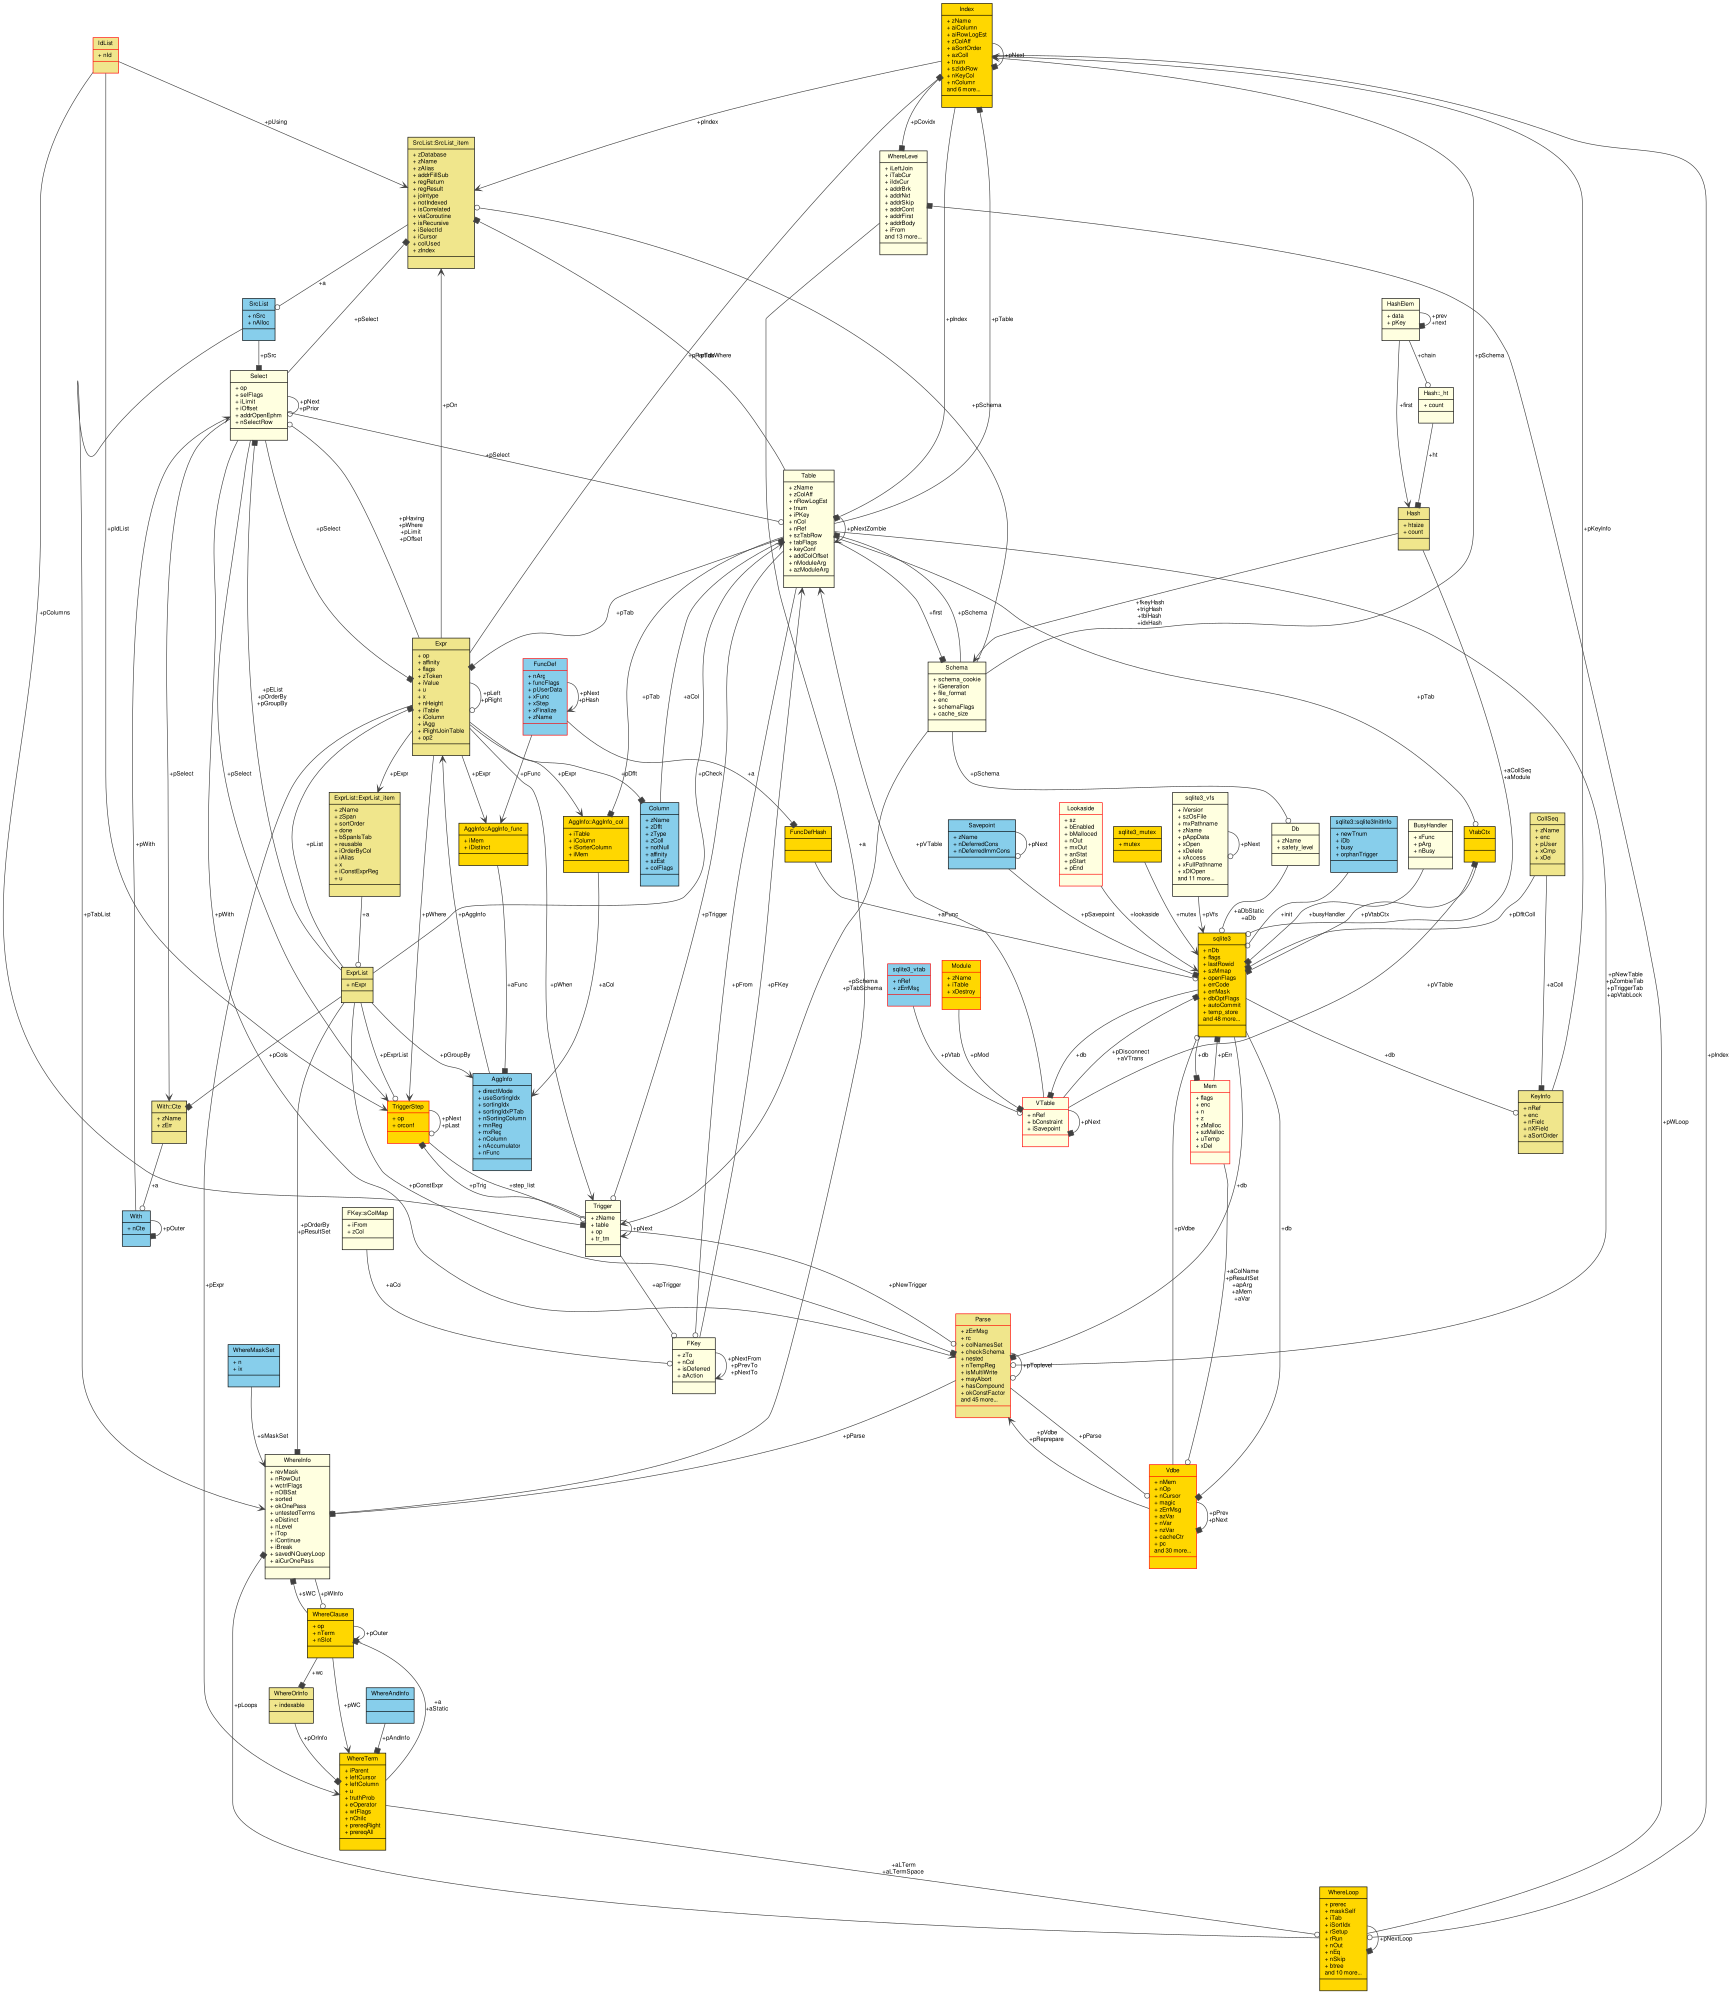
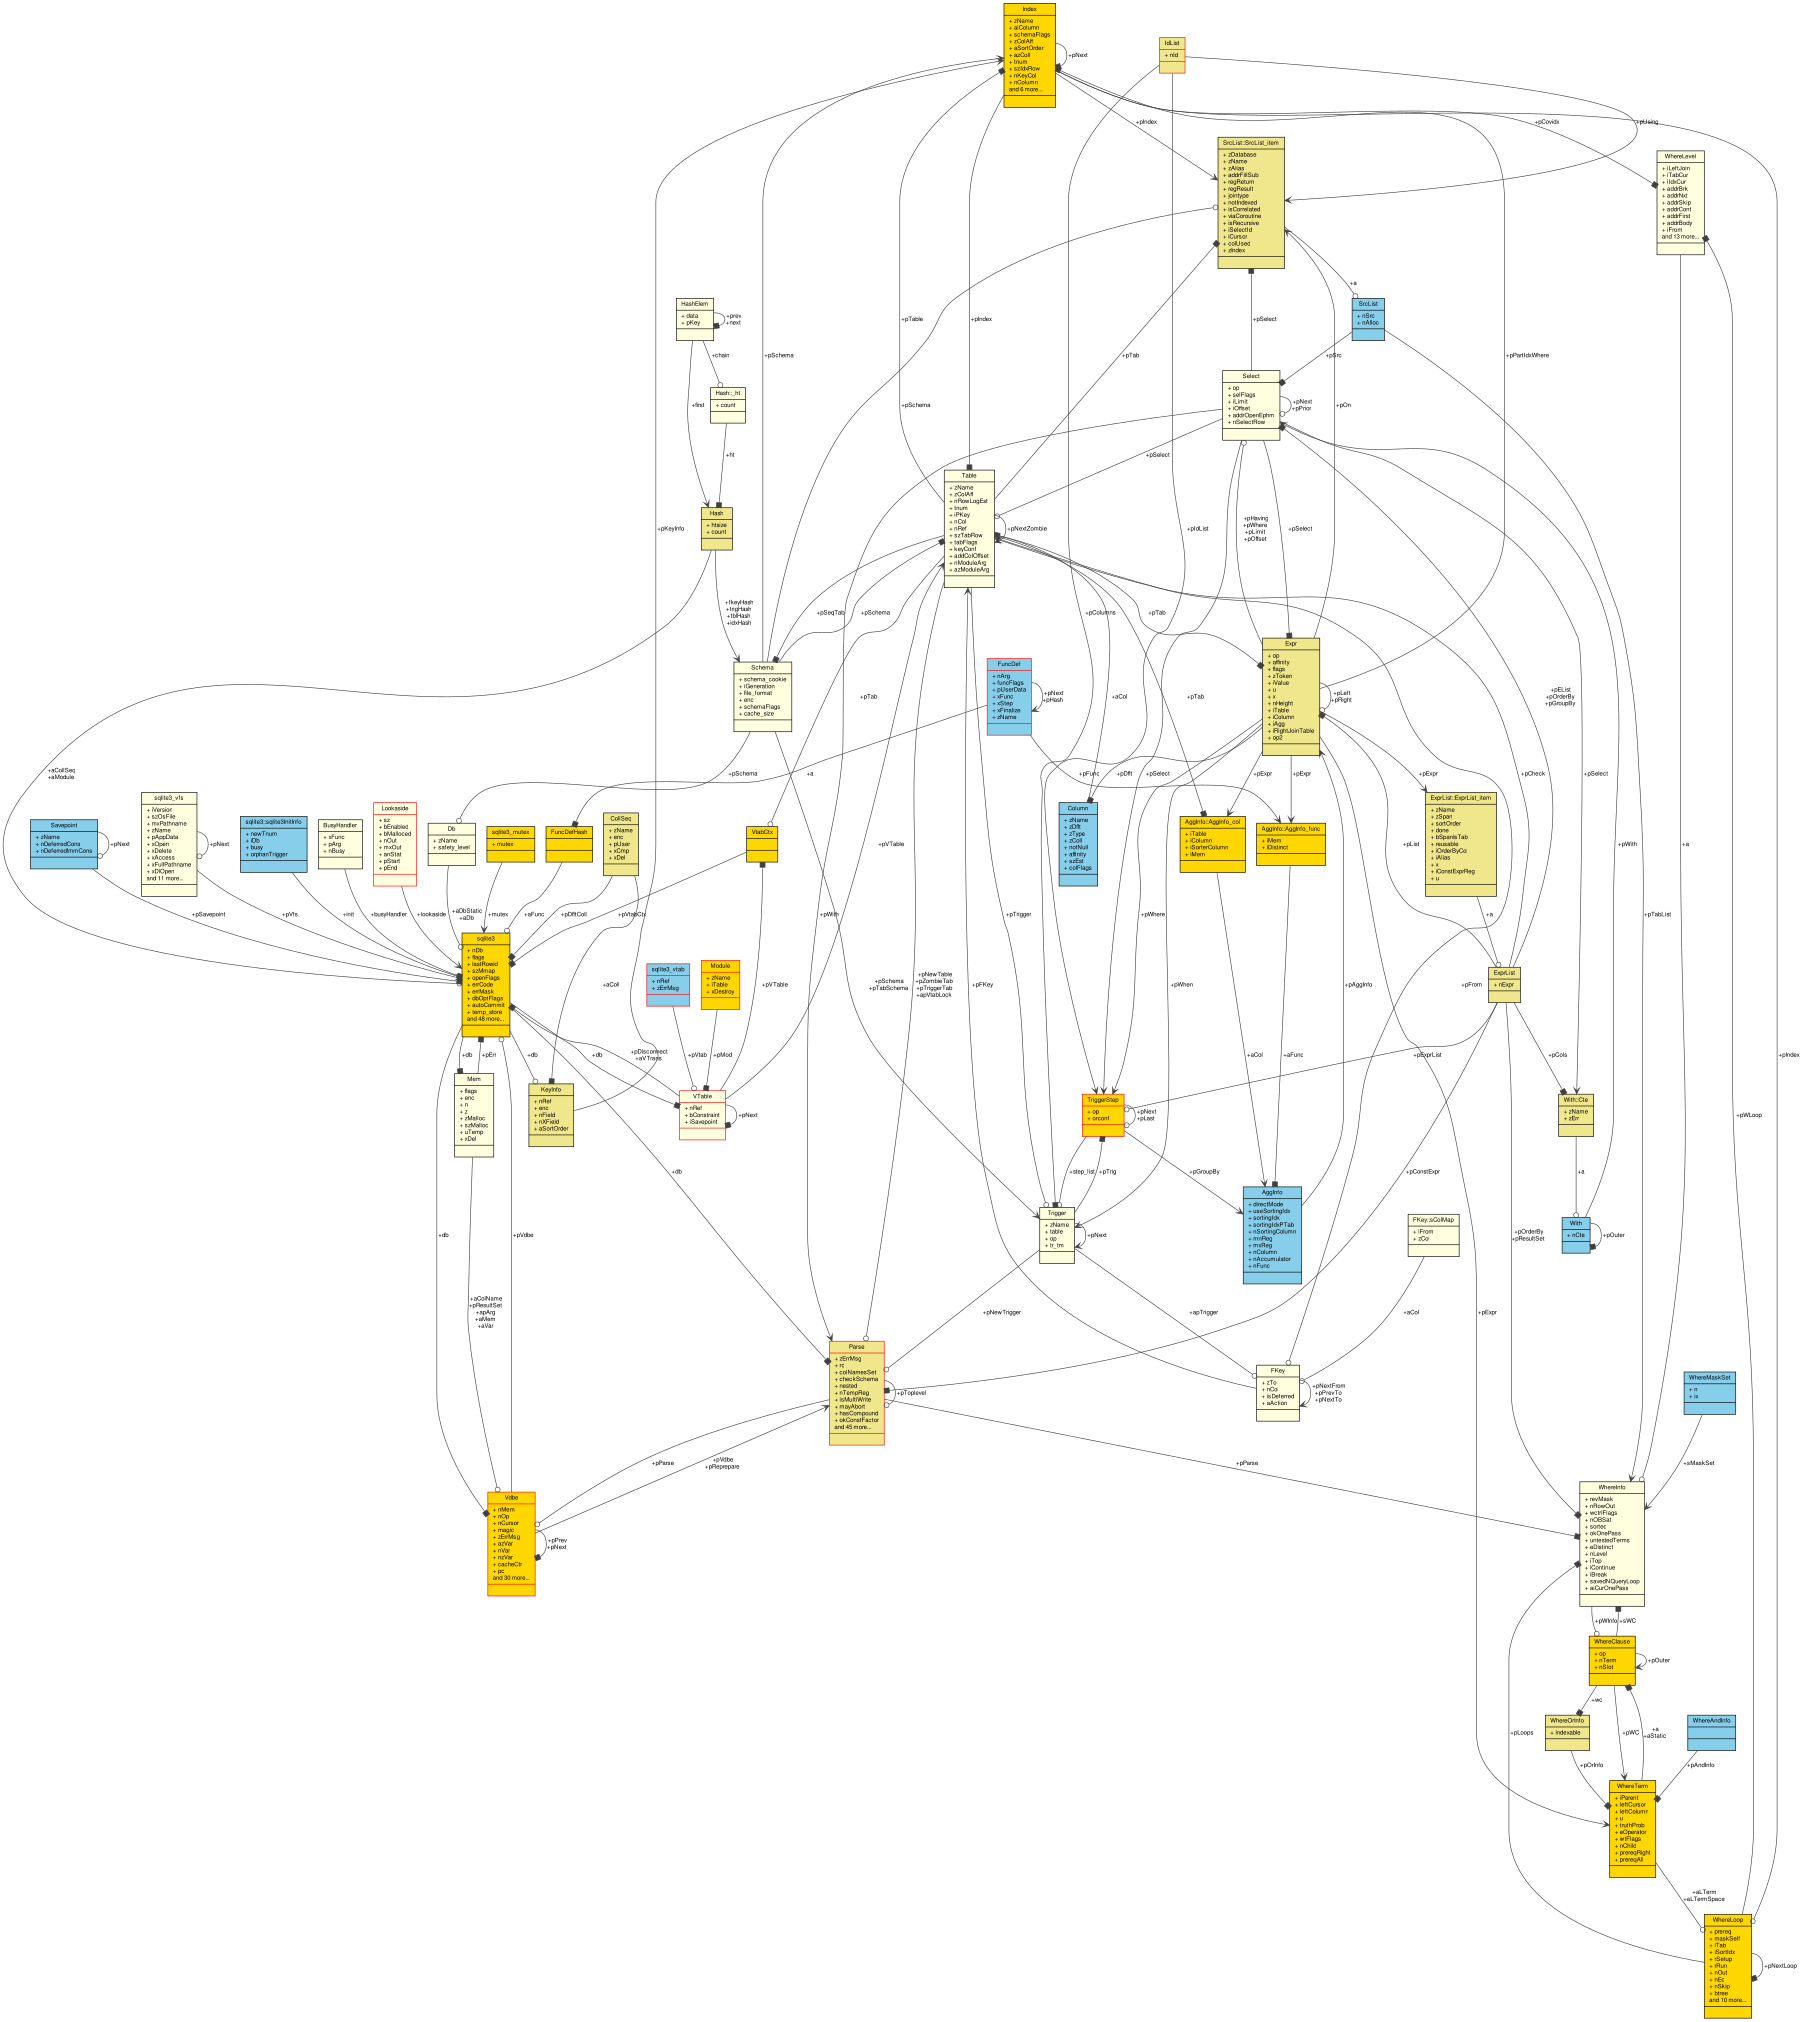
(967, 35) -> (1030, 35)
(935, 613) -> (830, 613)
(418, 1047) -> (1181, 1171)
(1210, 1122) -> (474, 1115)
